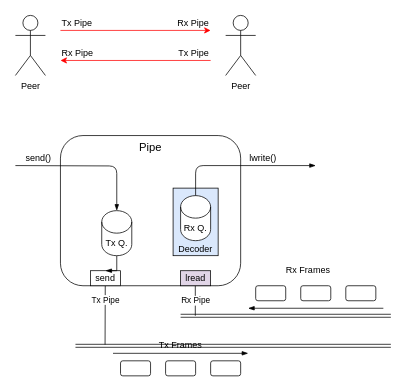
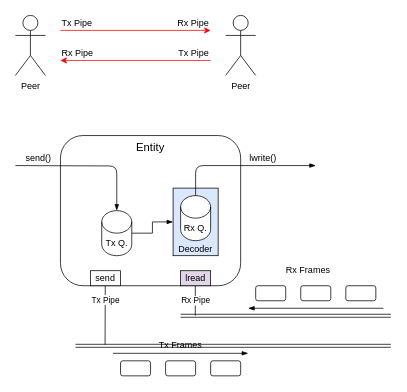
(150, 147) -> (150, 147)
(117, 265) -> (152, 228)
